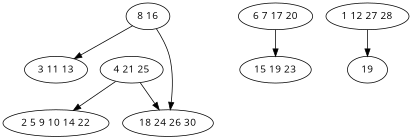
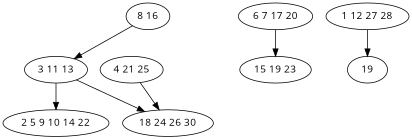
(171, 64) -> (107, 94)
(98, 94) -> (56, 93)
